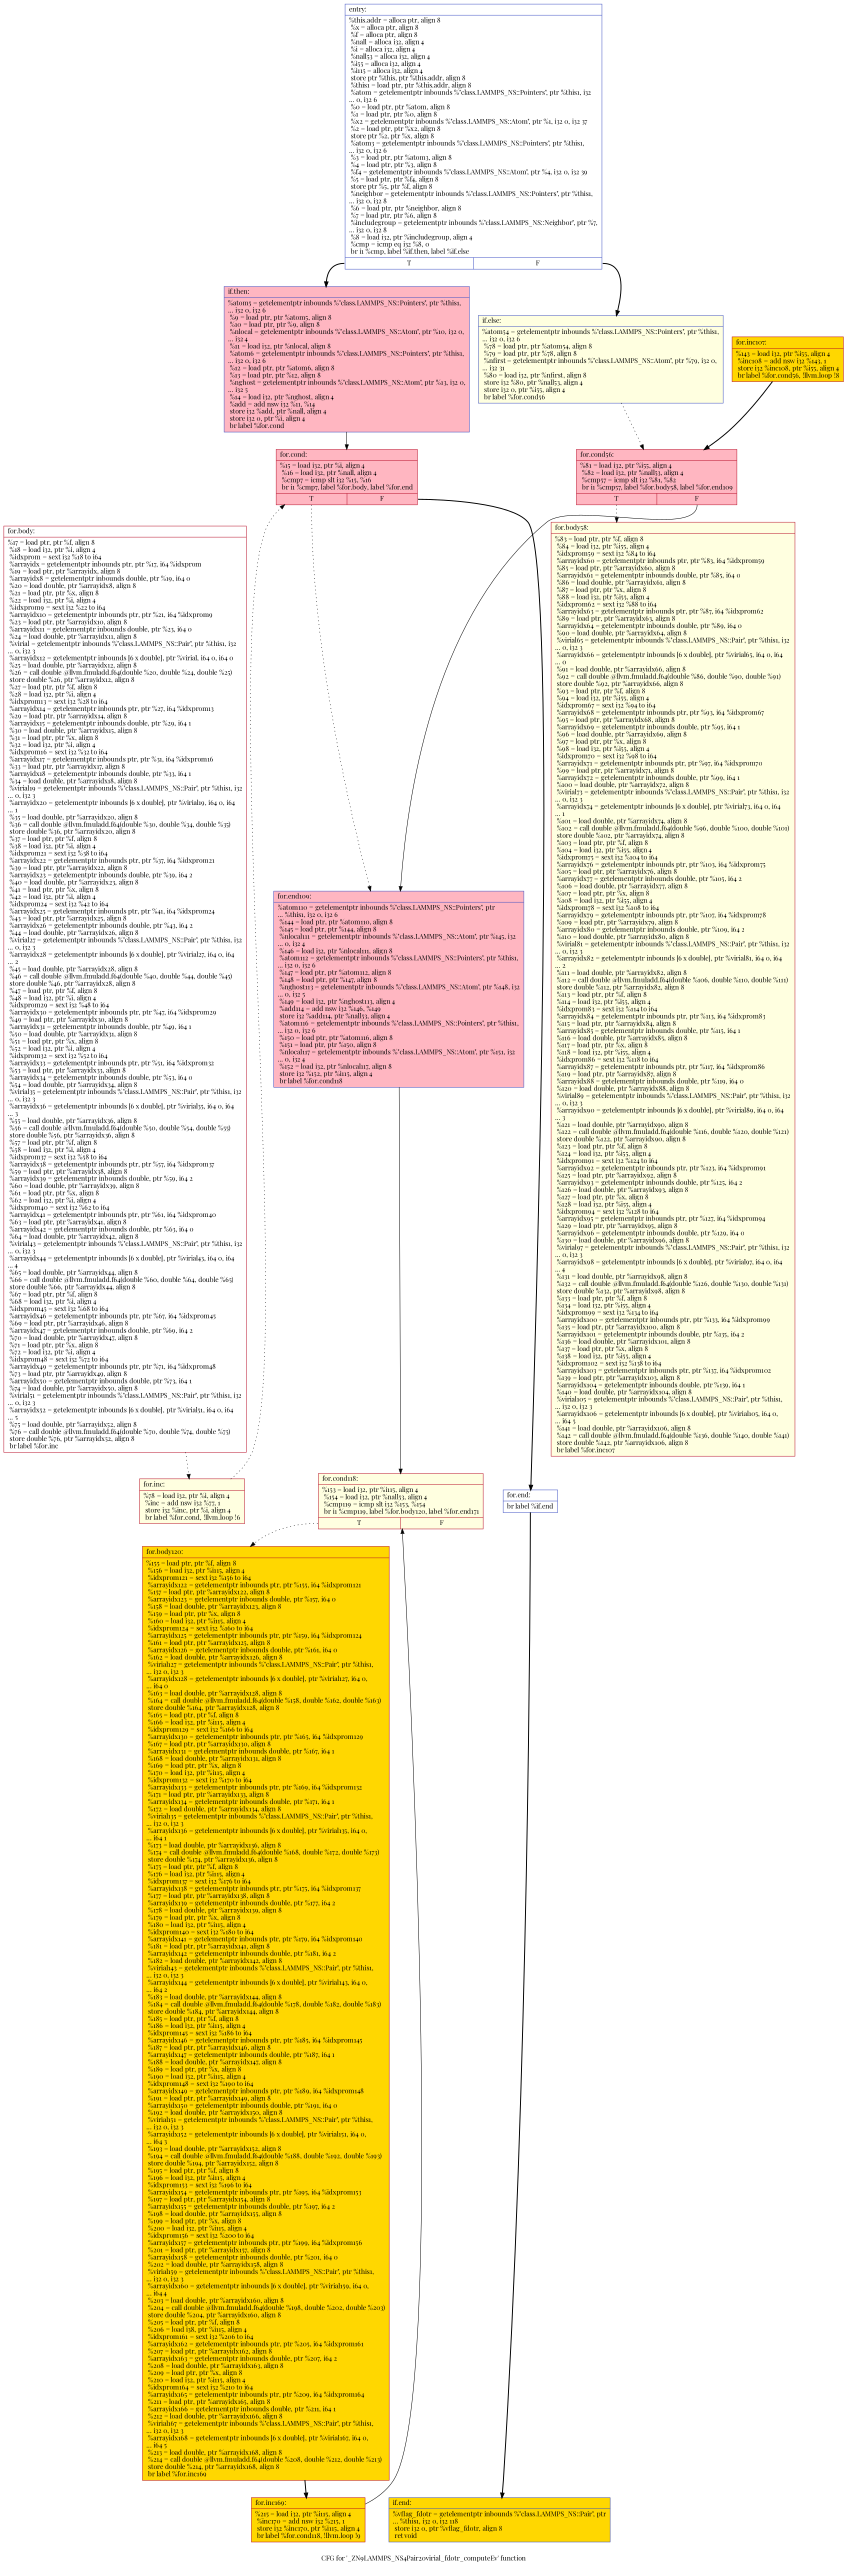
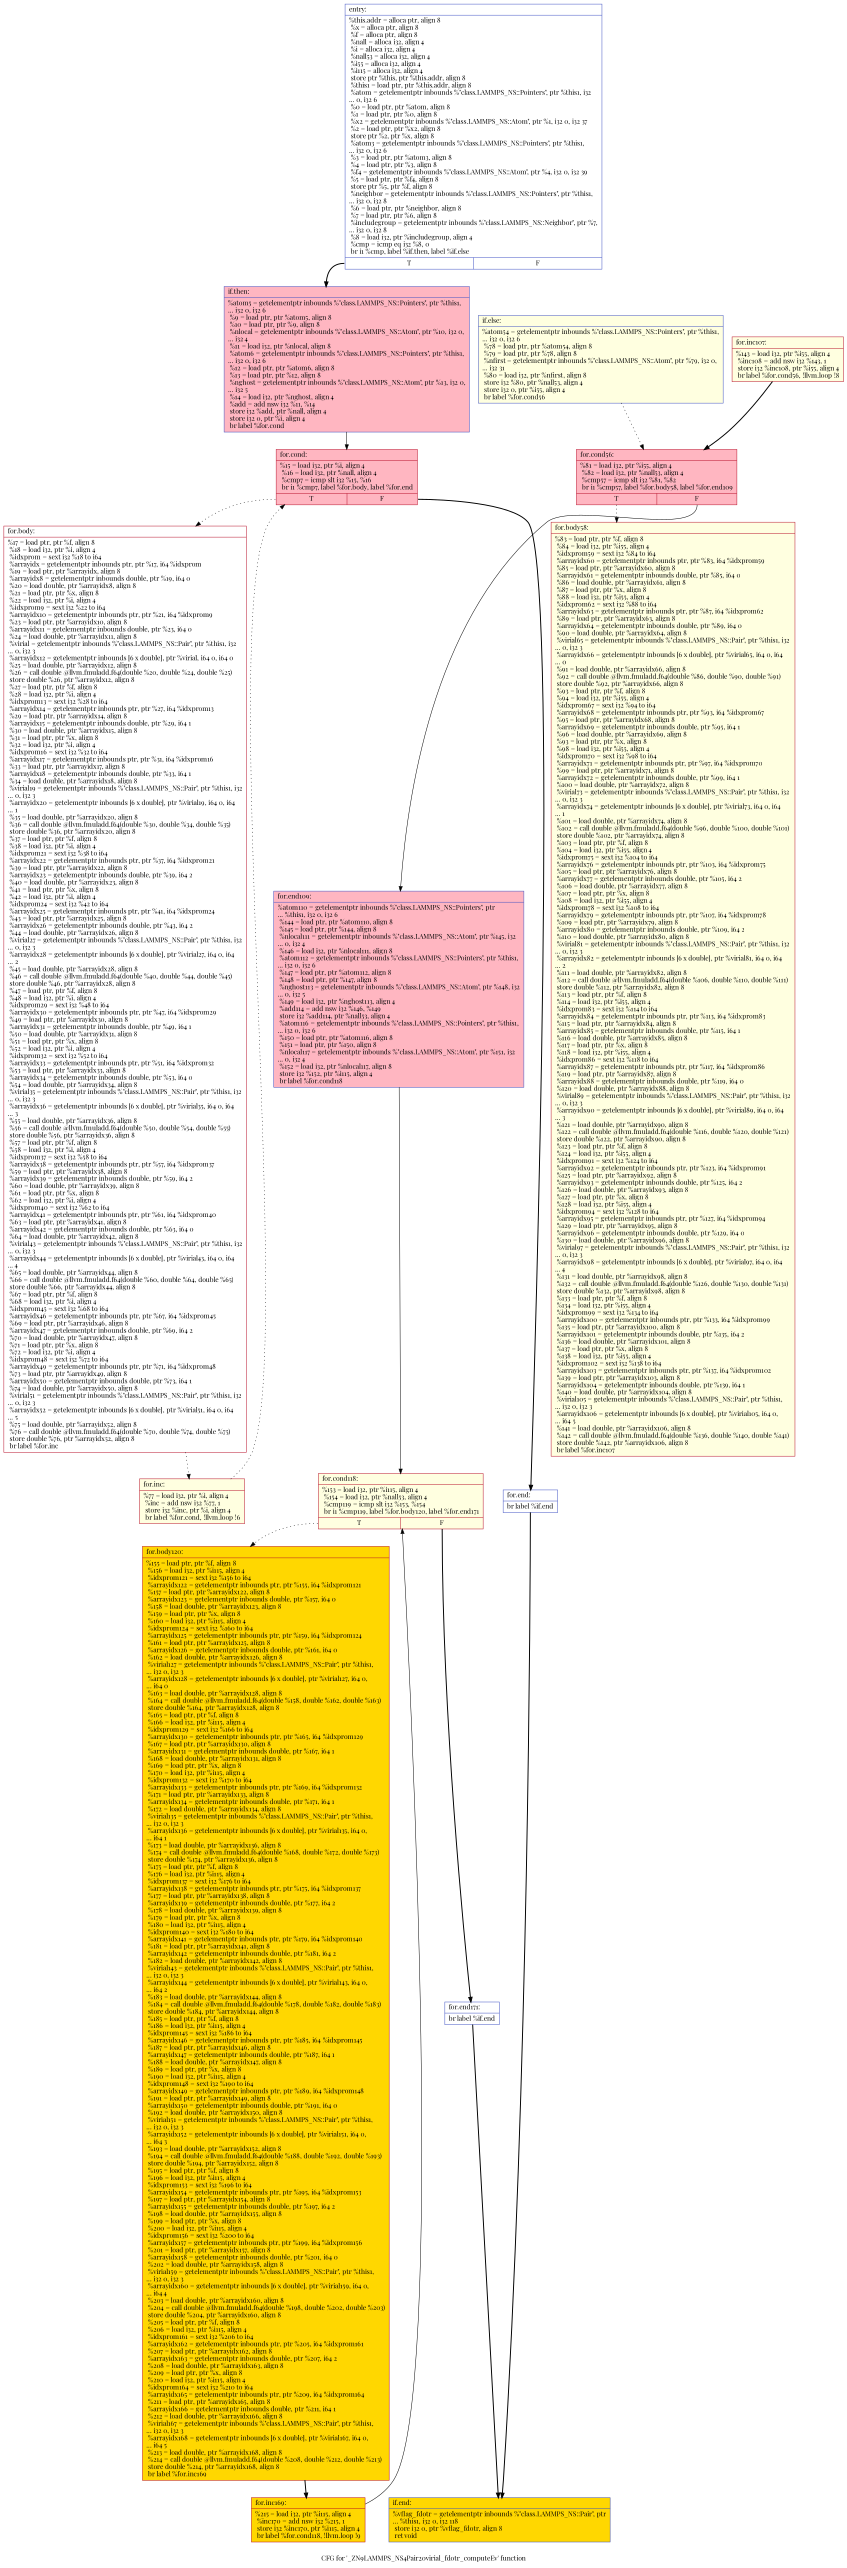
(621, 282) -> none
(788, 359) -> (788, 359)
(329, 697) -> (236, 505)
(601, 742) -> (601, 742)
(187, 1496) -> (186, 1496)
none -> (472, 2013)
(197, 2330) -> (196, 2330)
